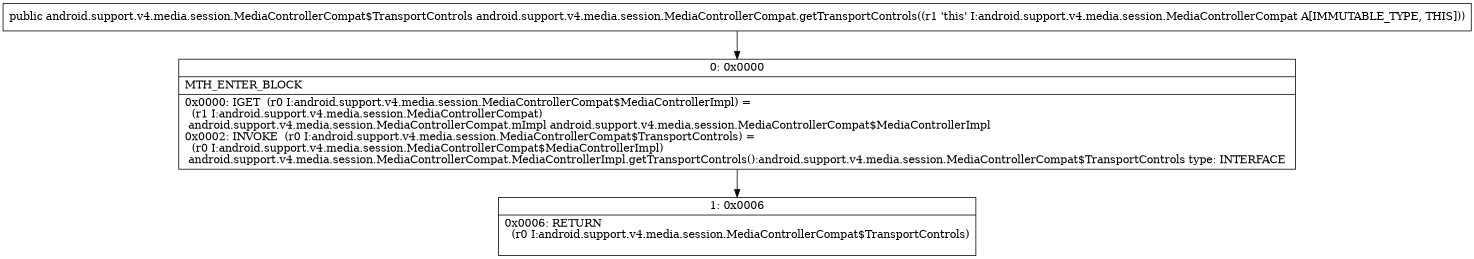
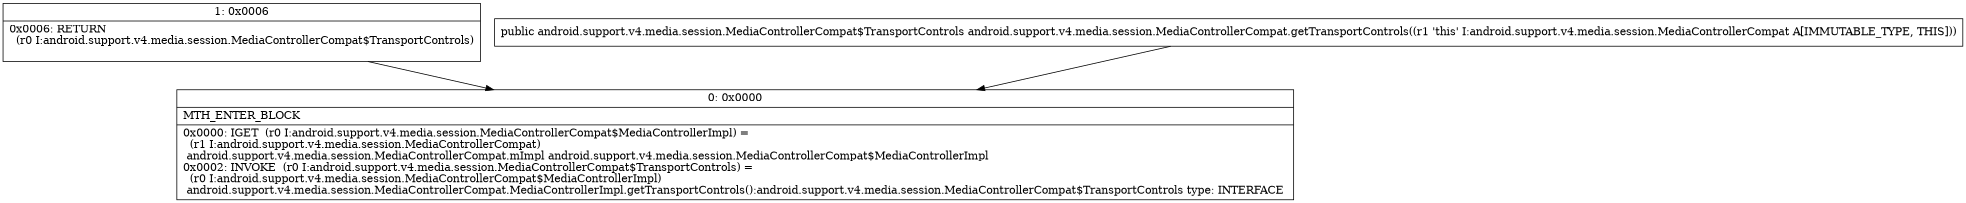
(737, 179) -> (427, 75)
